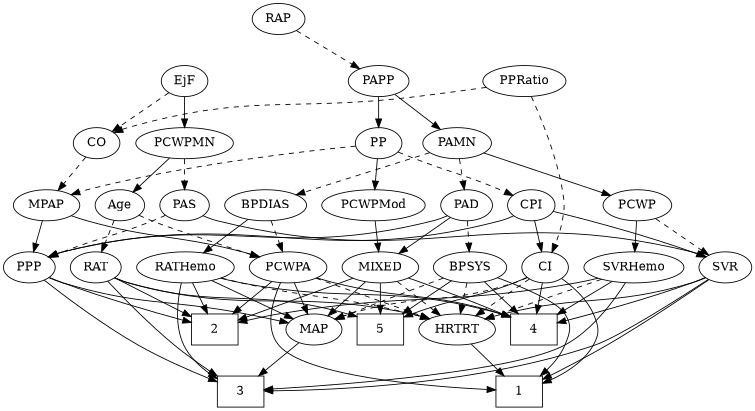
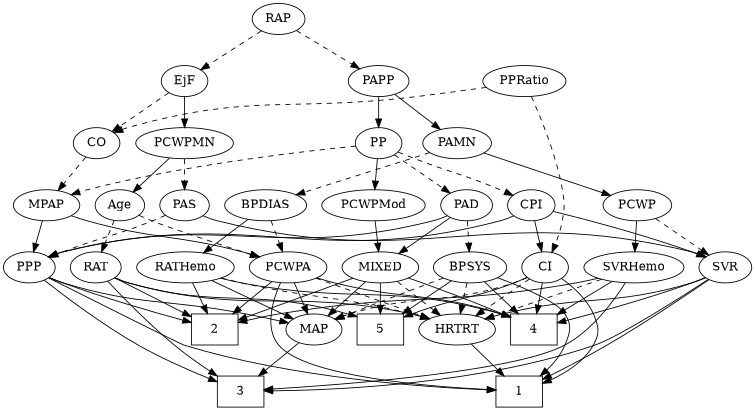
none -> (235, 48)
(461, 169) -> (419, 171)
(180, 334) -> none
none -> (260, 364)
